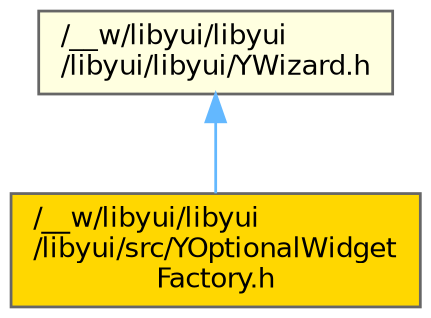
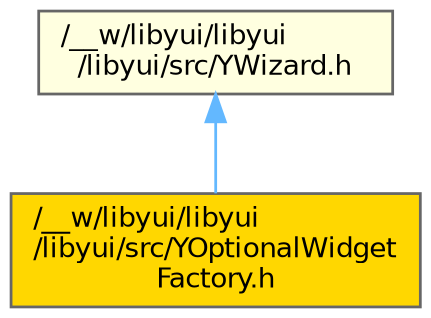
(216, 53) -> (216, 53)
